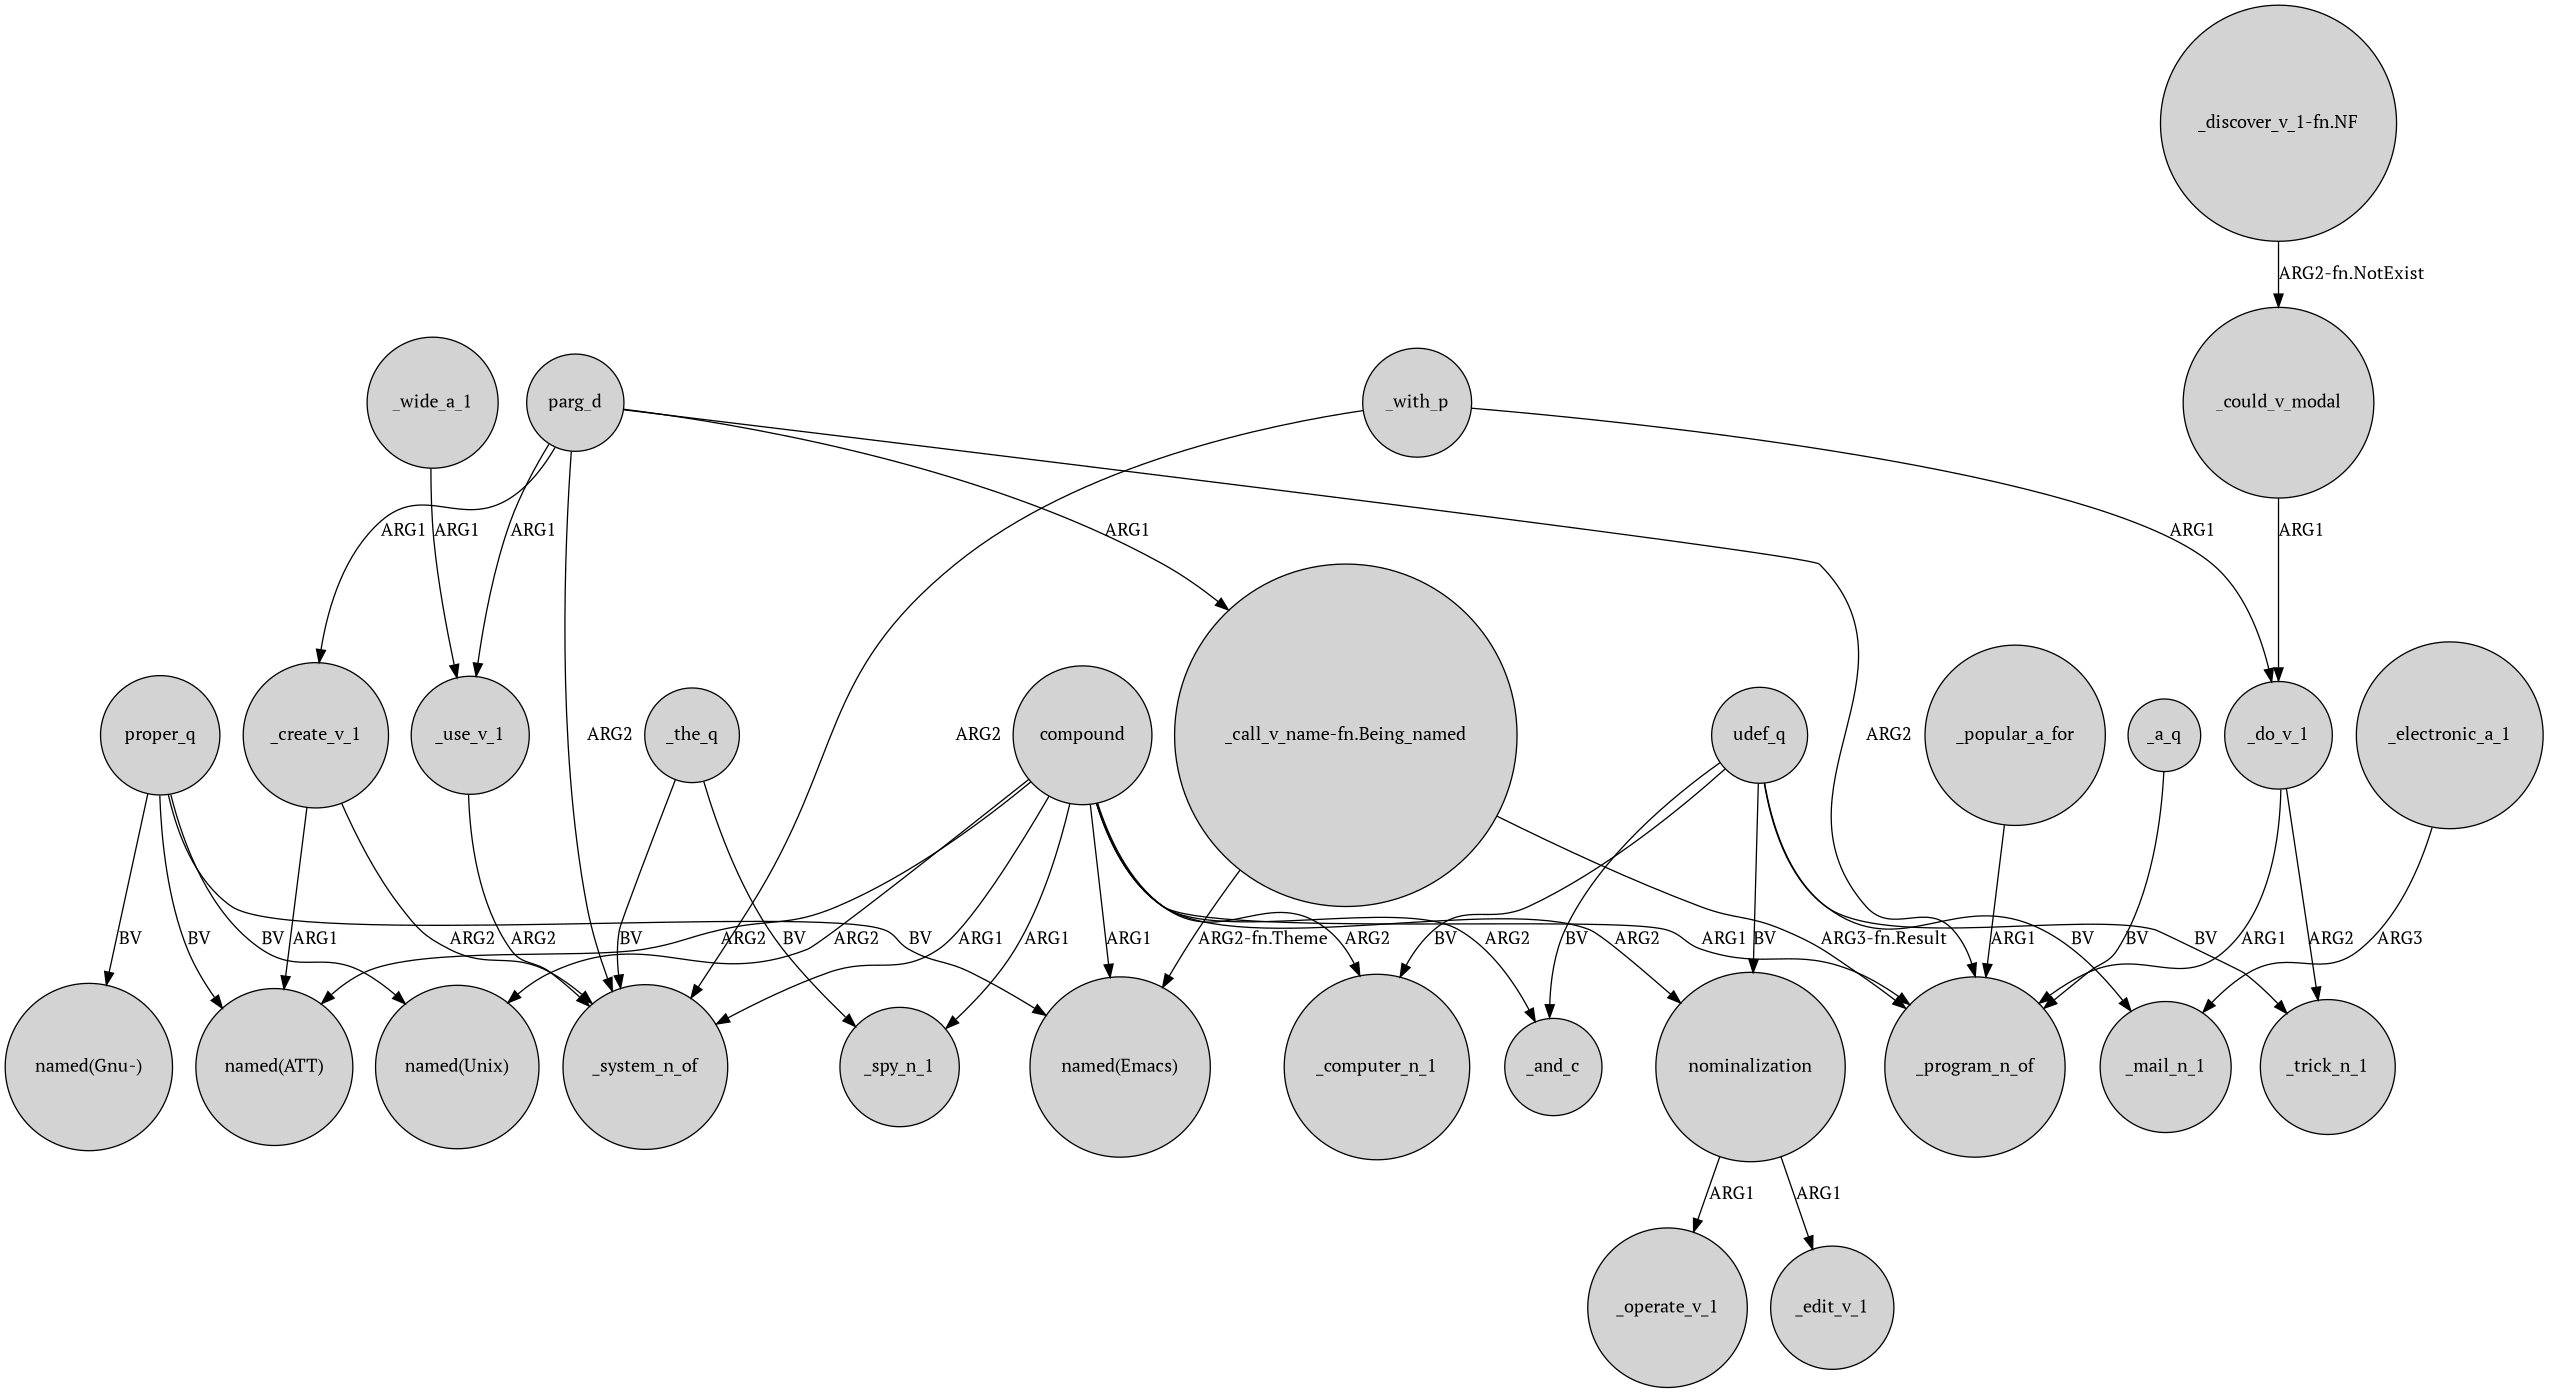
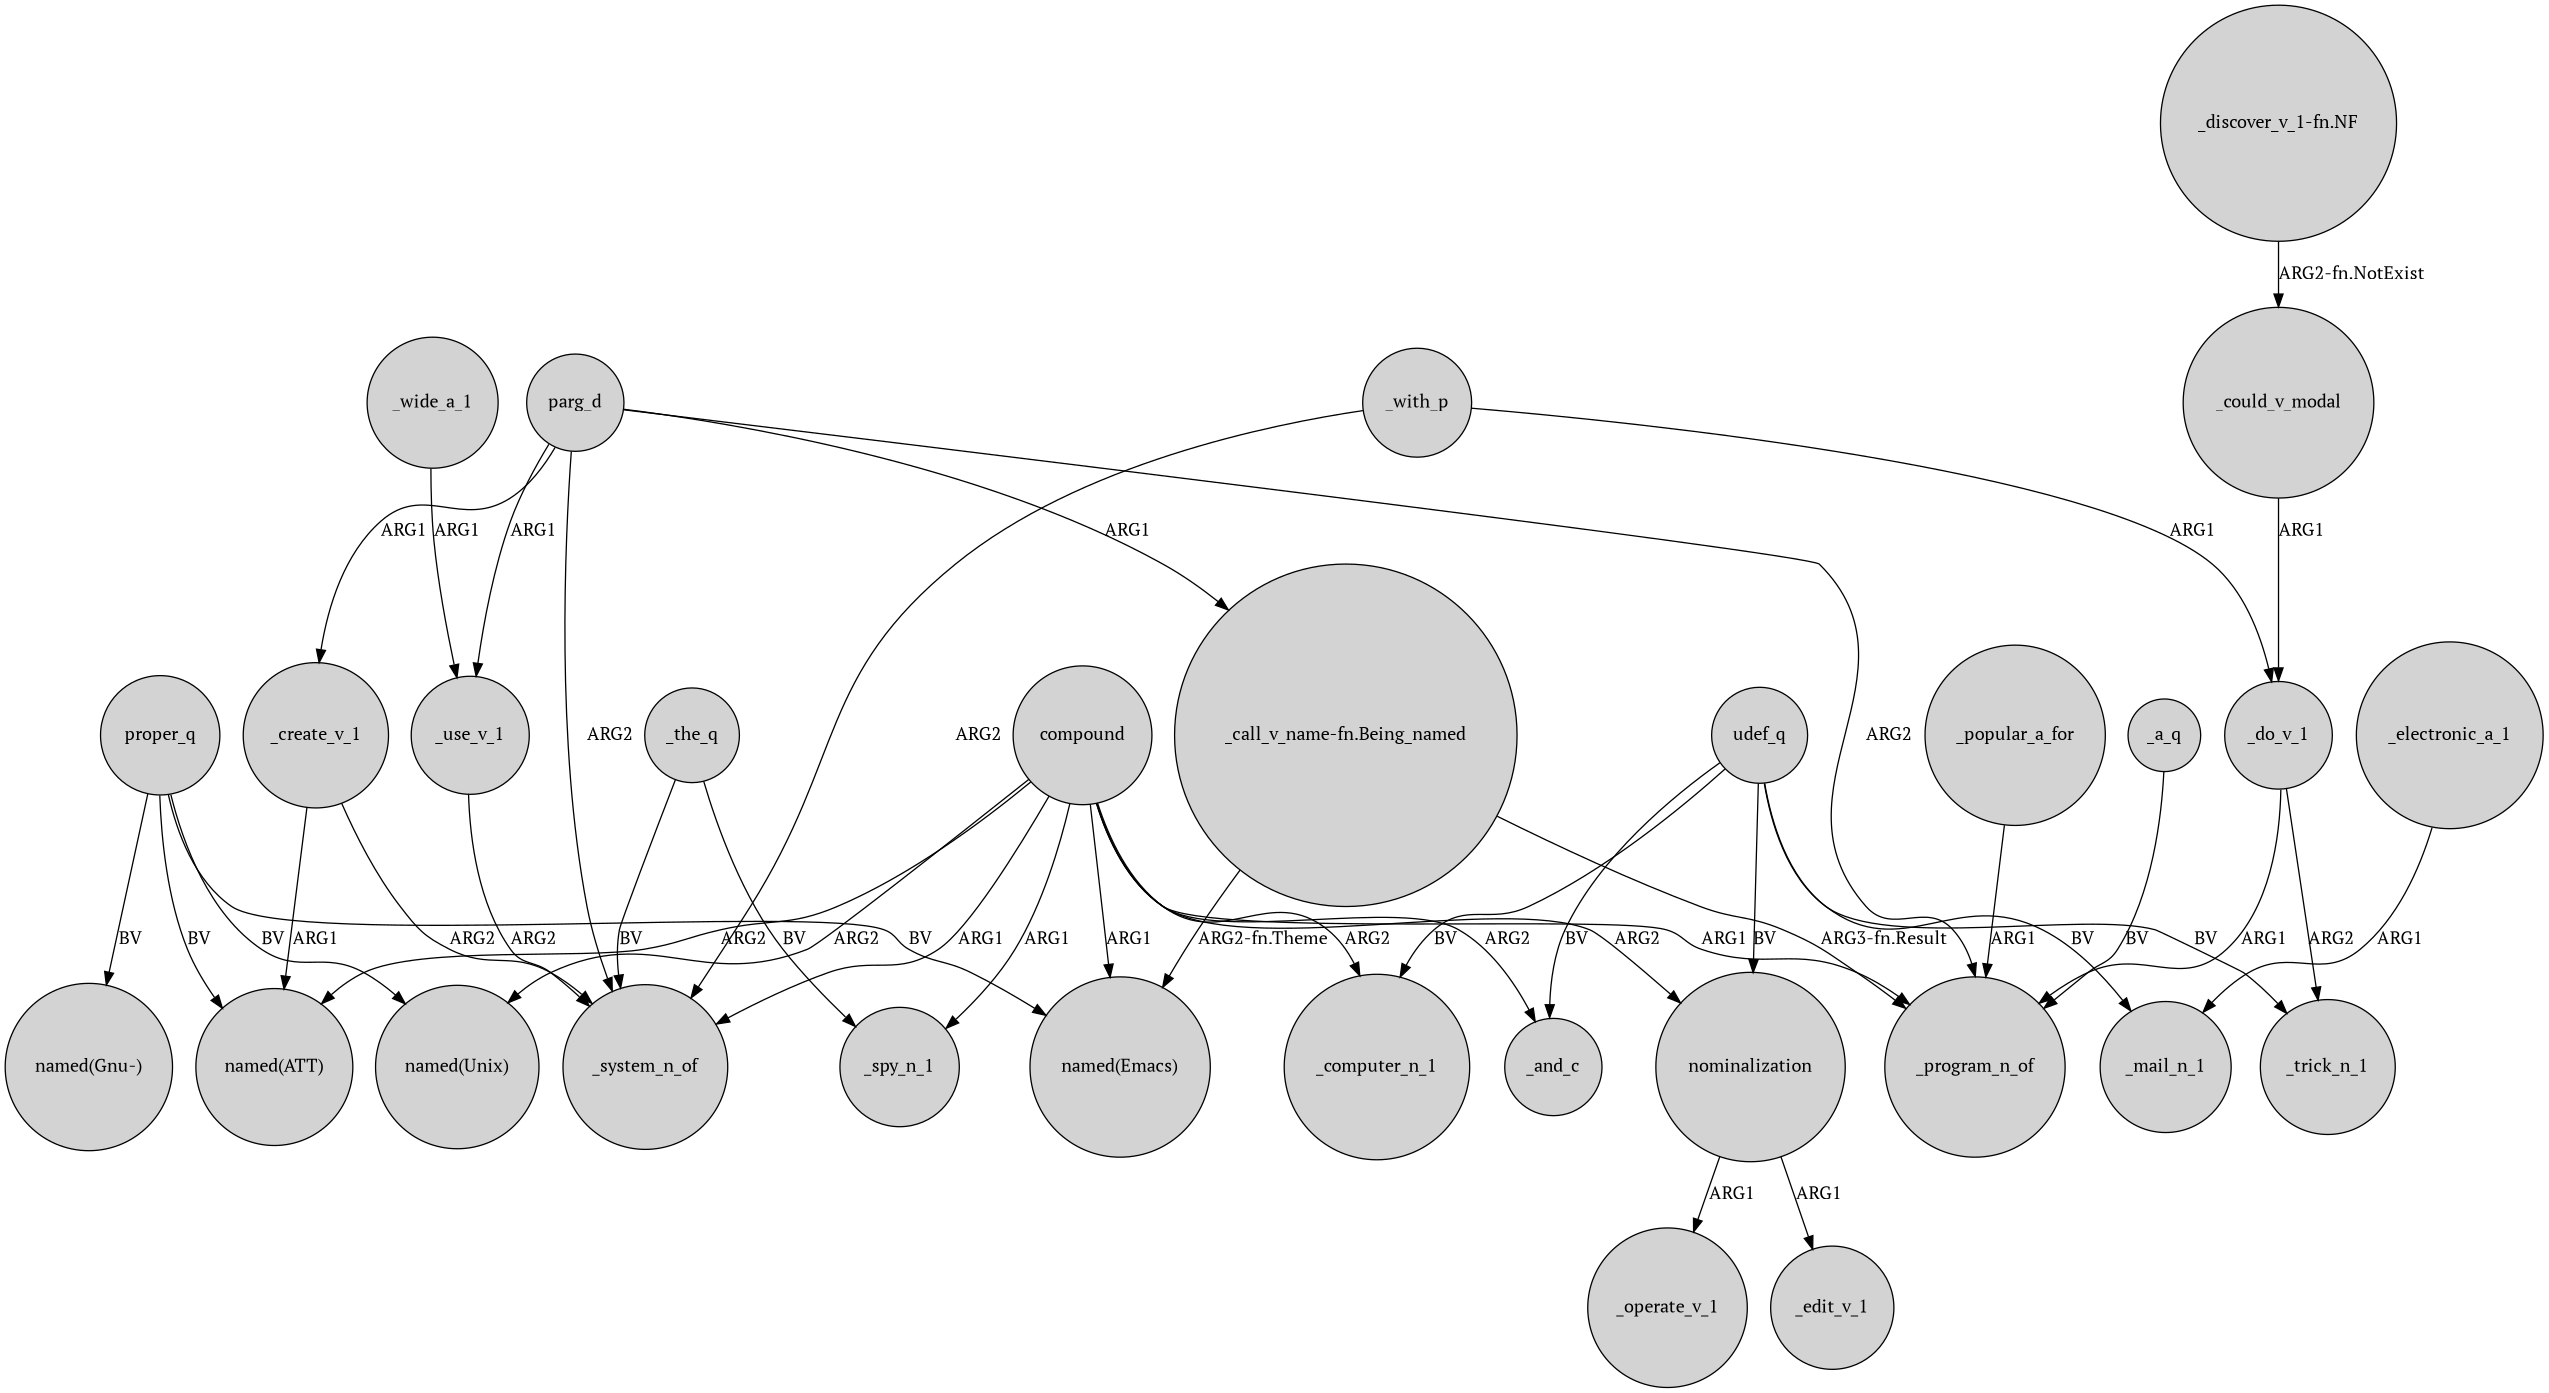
(2401, 939) -> (2401, 939)
